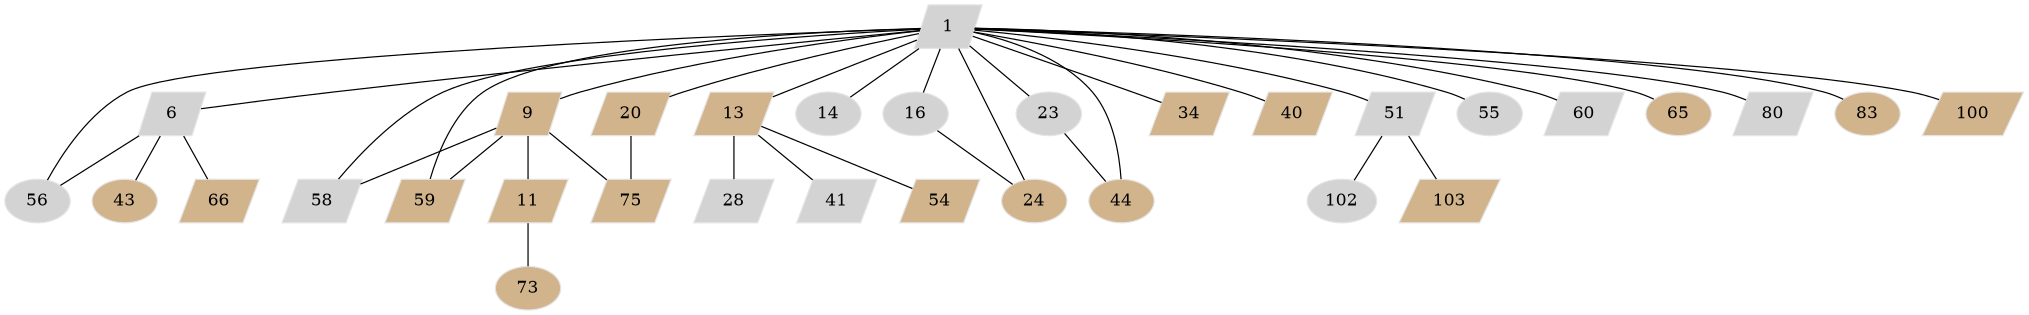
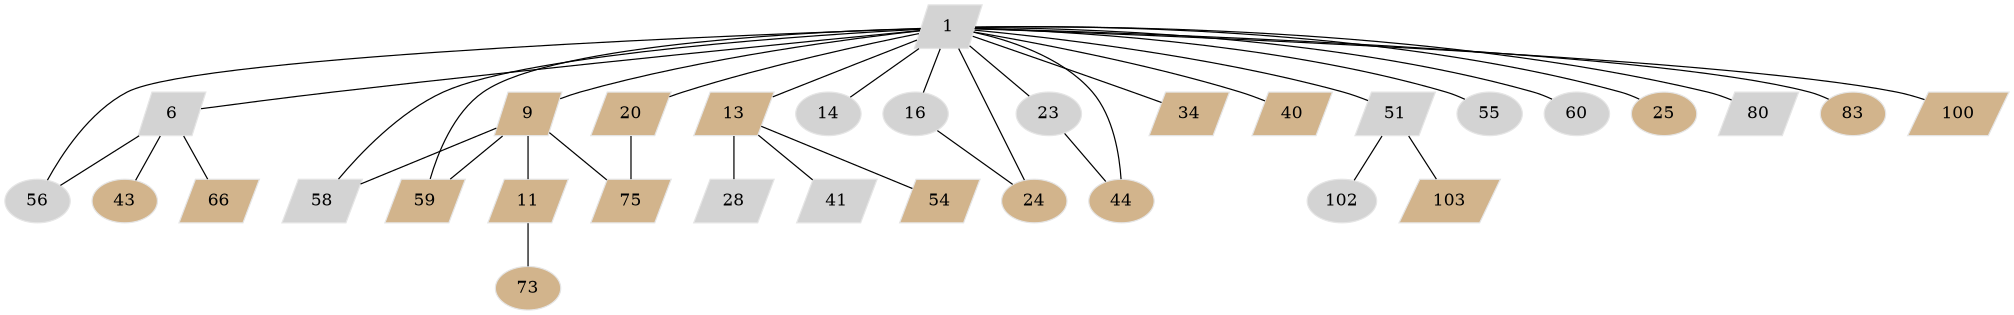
(1584, 114) -> (1577, 114)
(1679, 114) -> (1664, 114)
